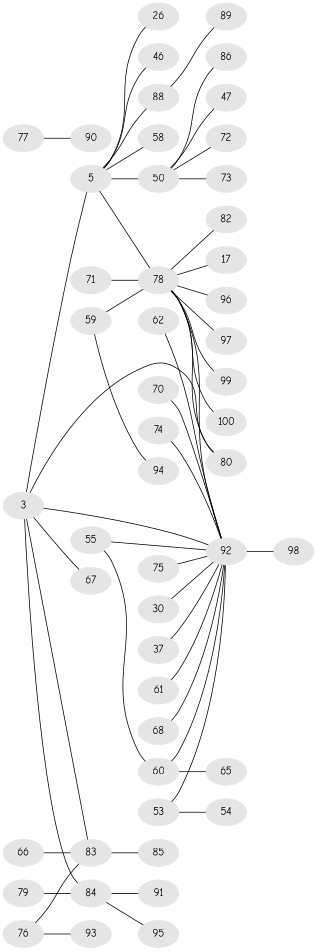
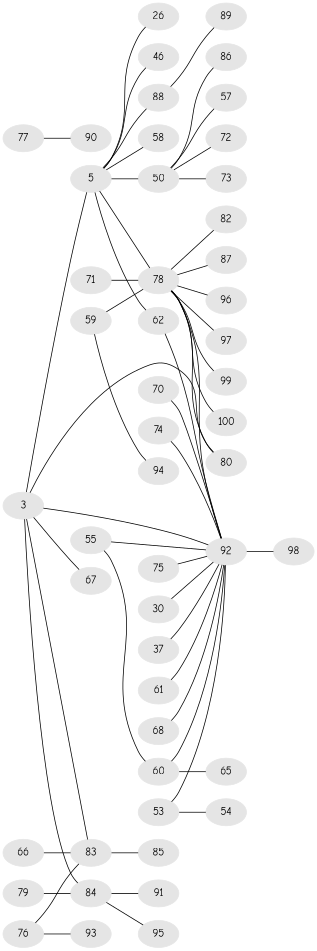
(226, 98) -> (226, 98)
none -> (115, 254)
(226, 260) -> (226, 260)
